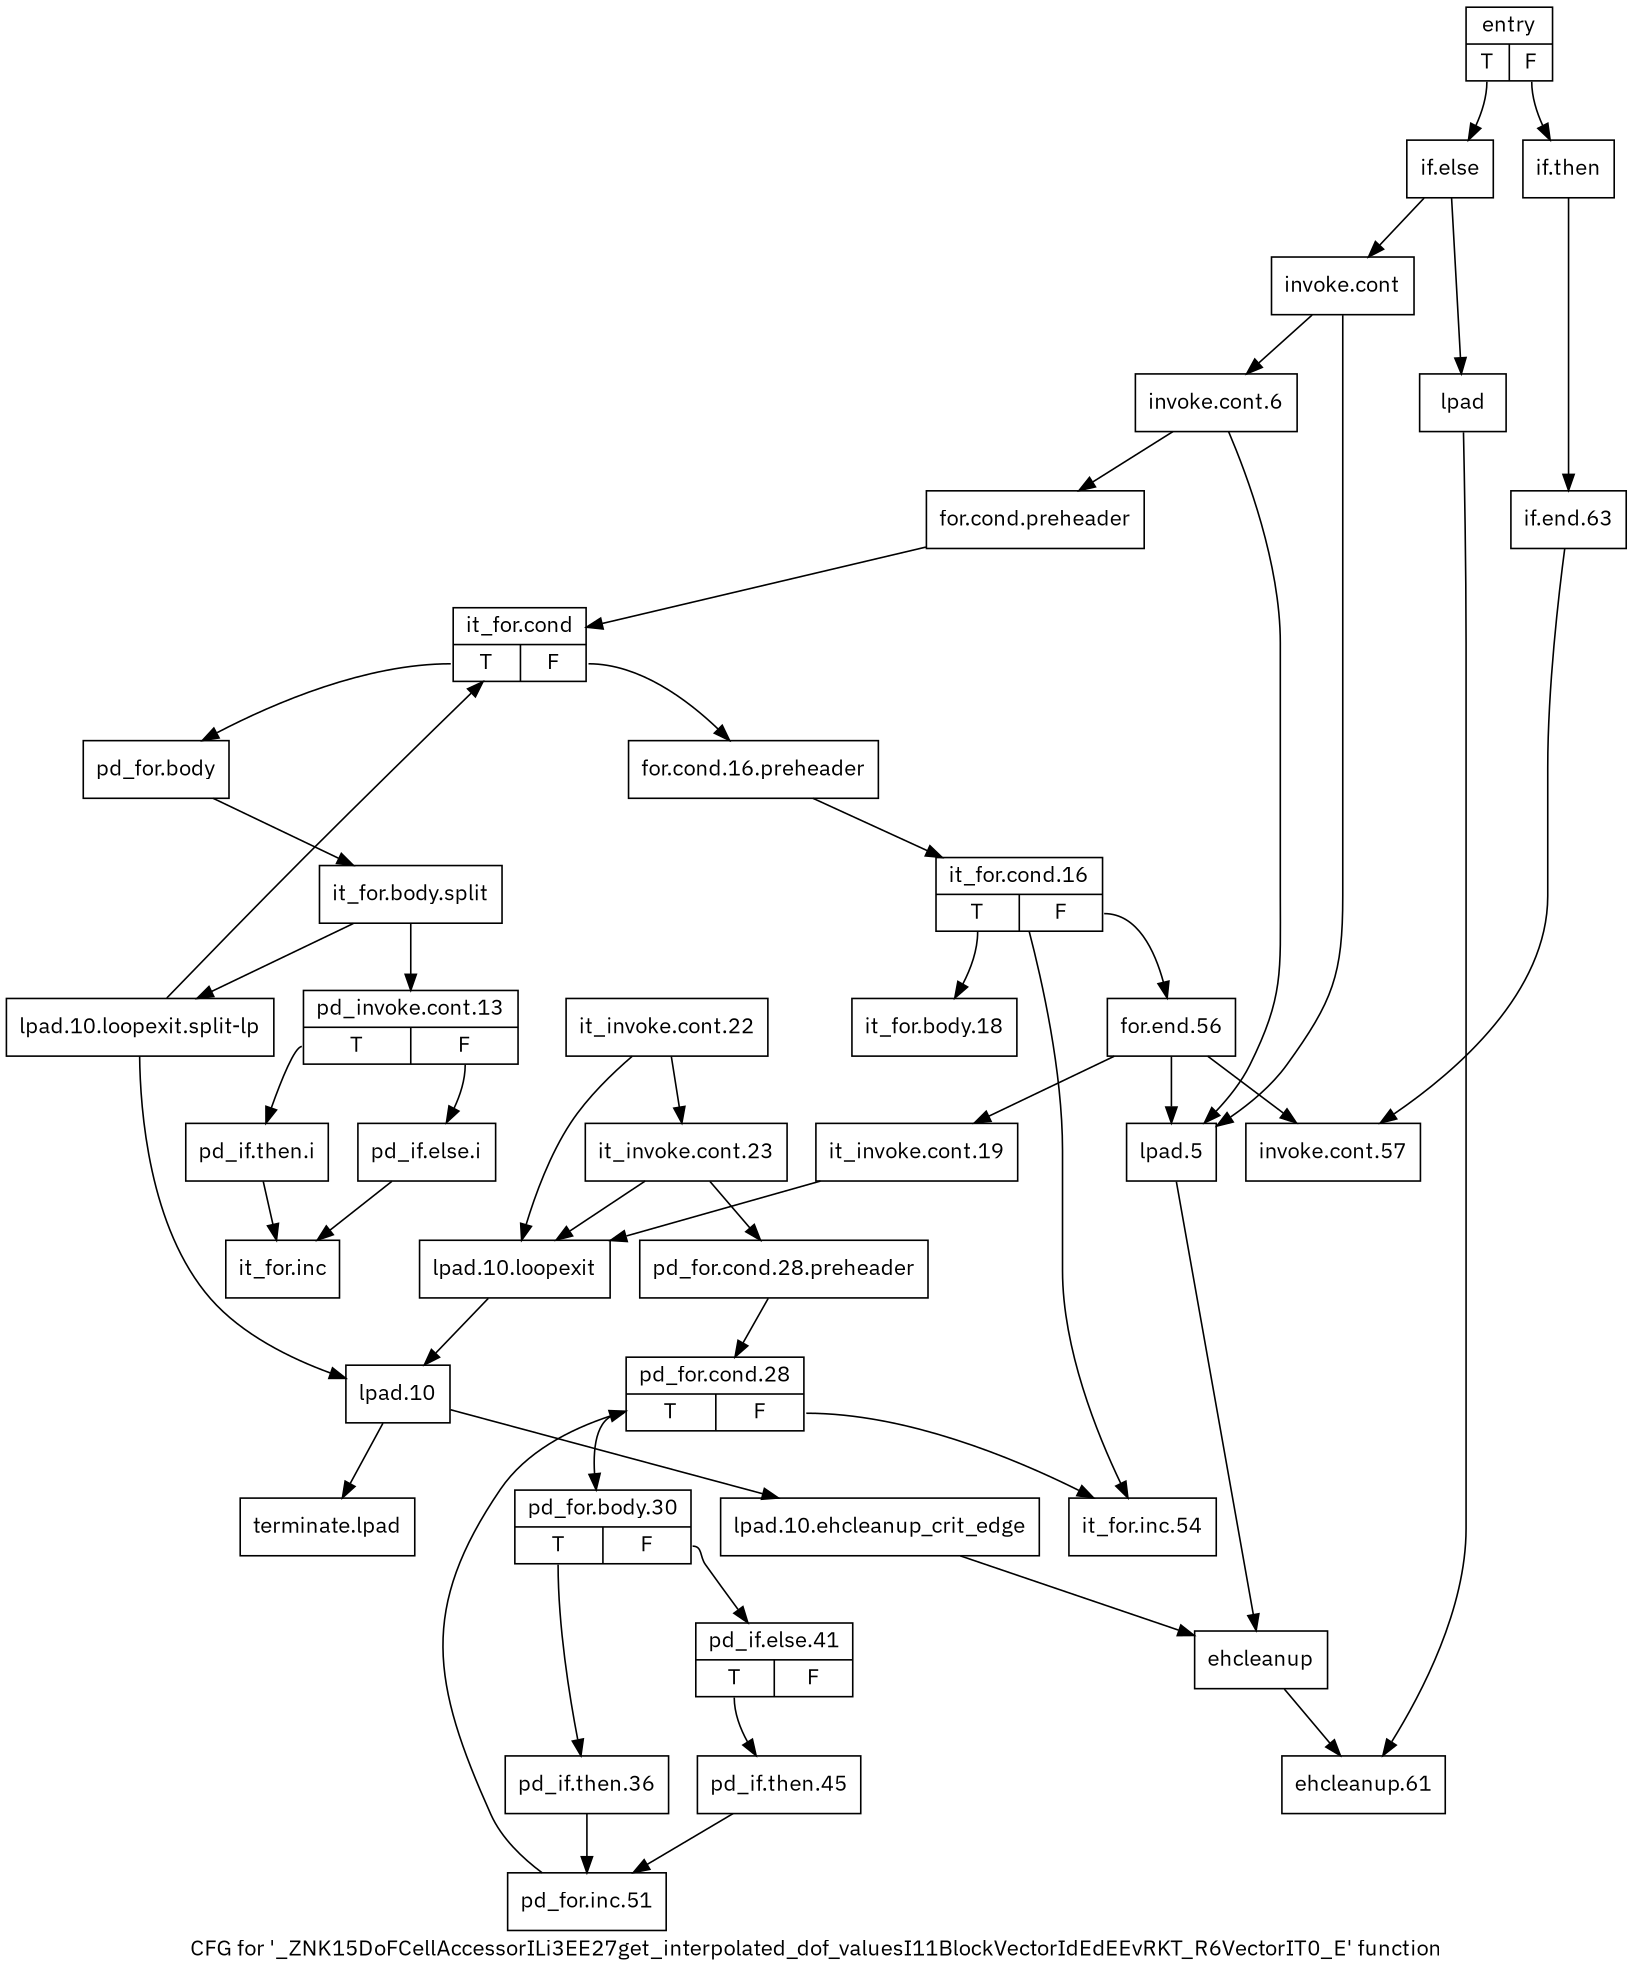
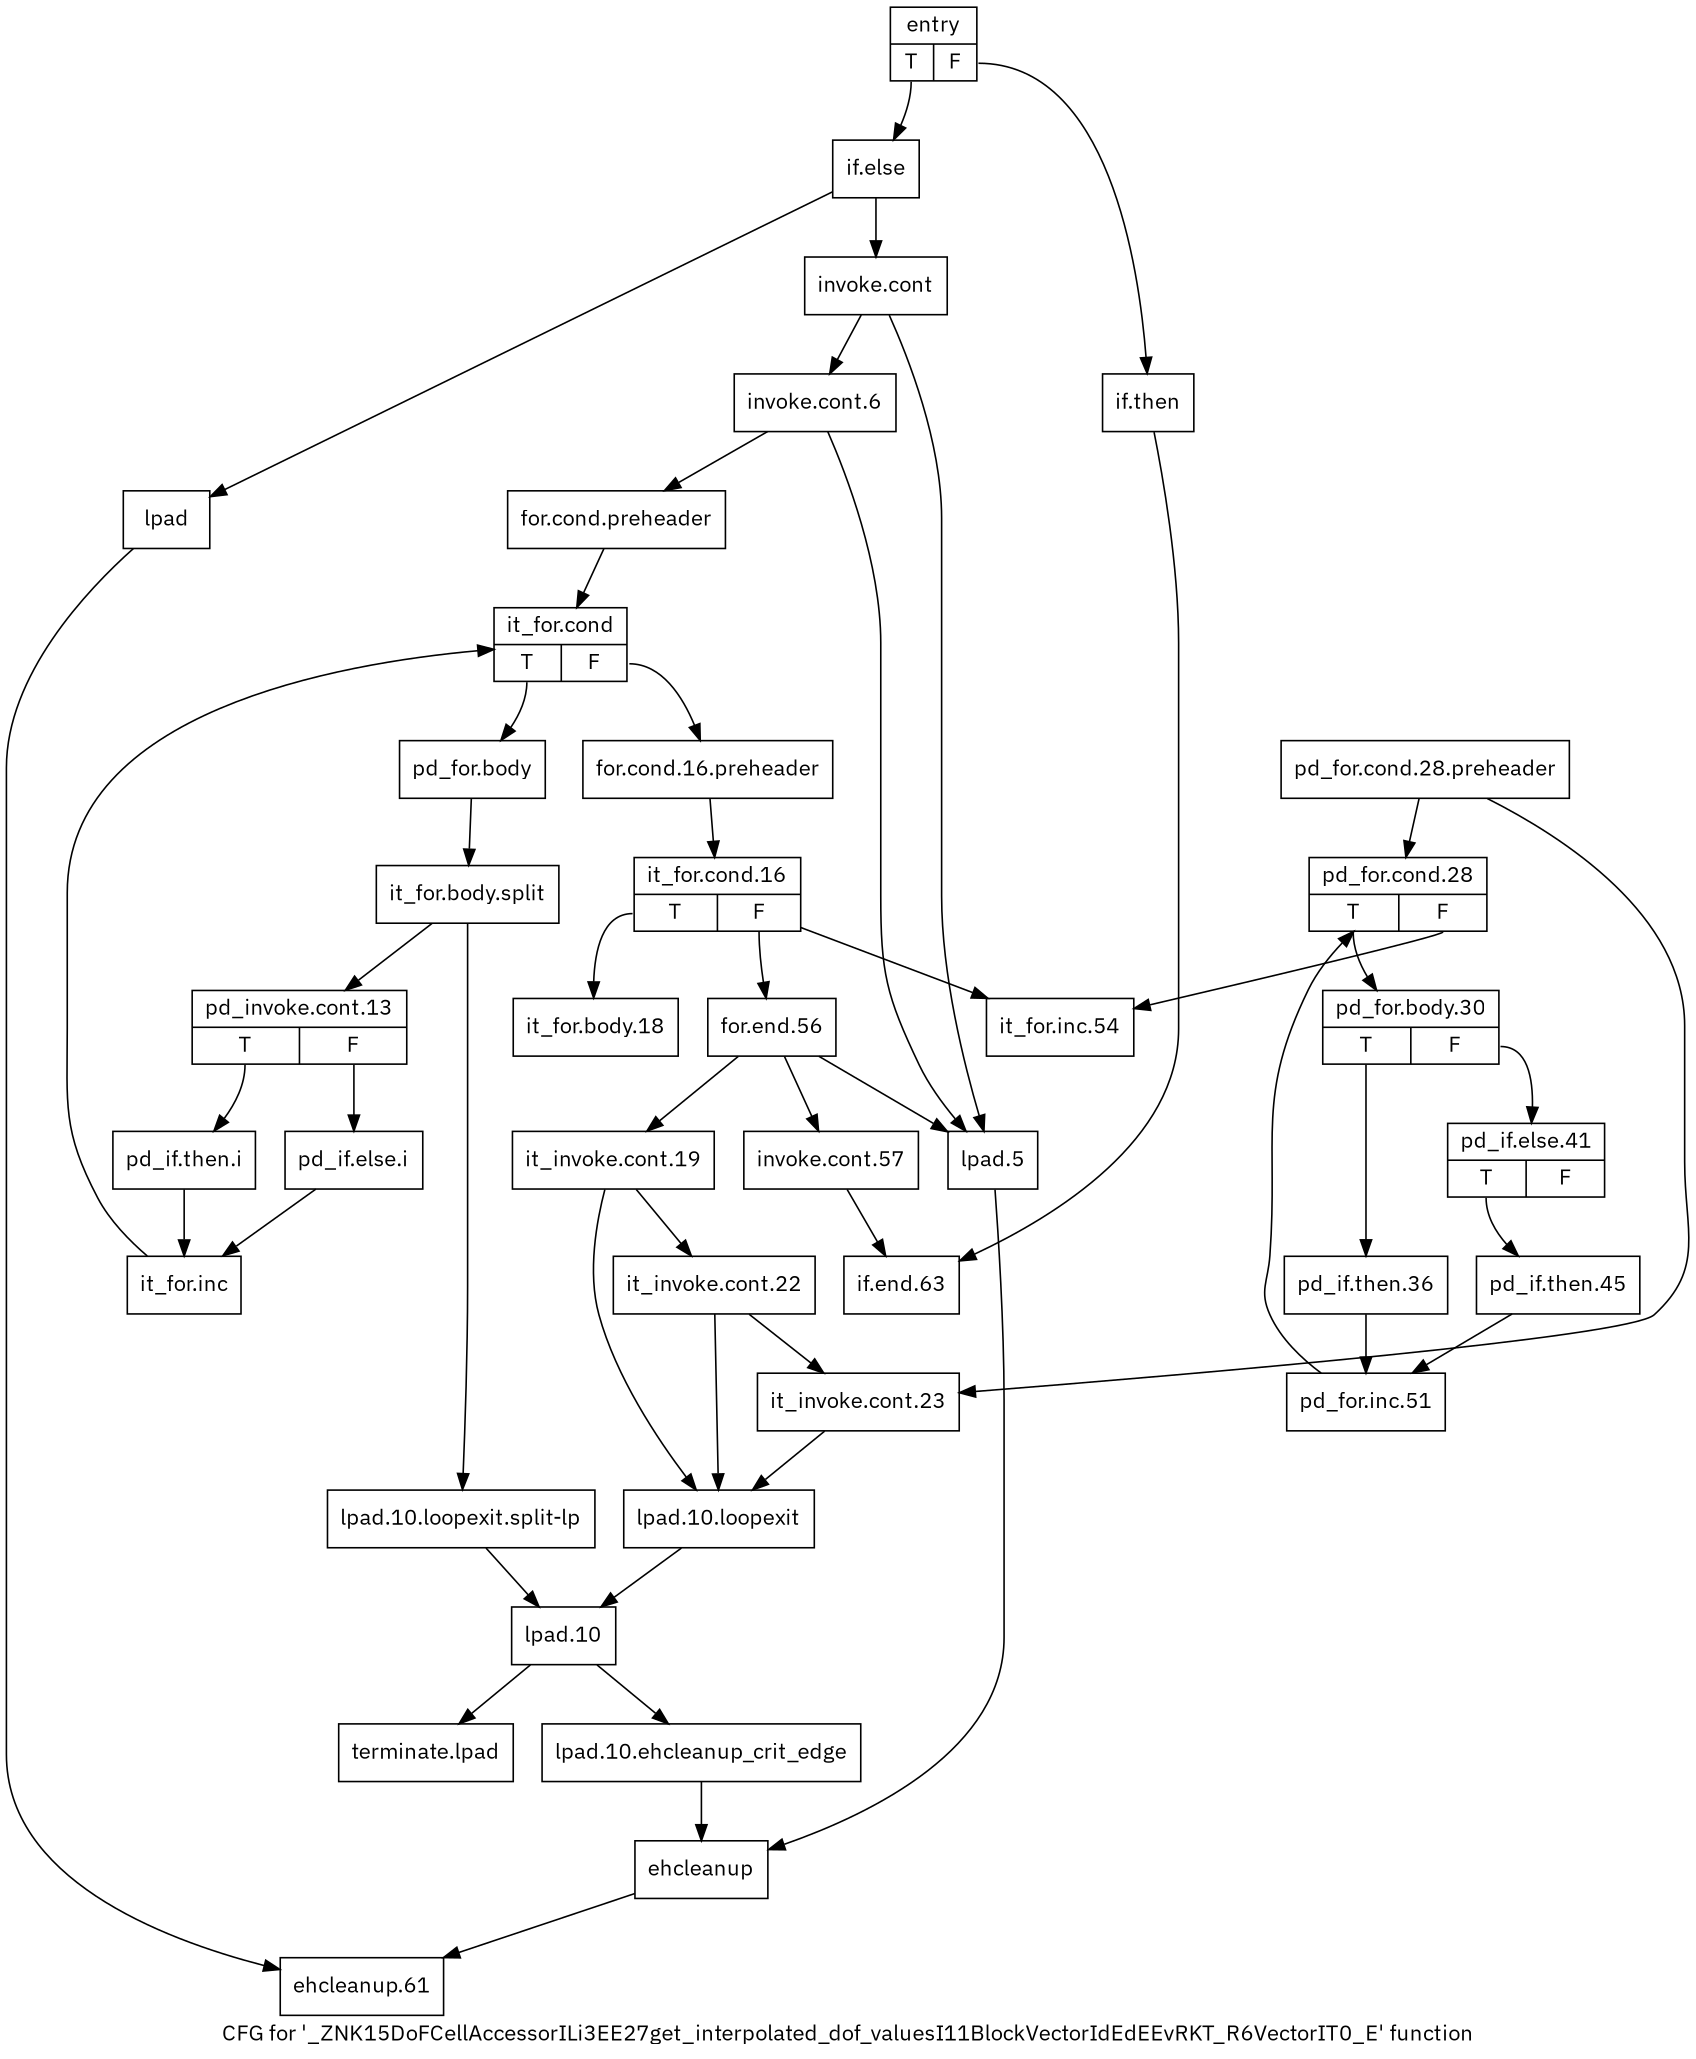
(325, 837) -> (81, 828)
(1548, 860) -> (862, 1216)
(724, 1198) -> (1621, 1325)
none -> (659, 1217)
